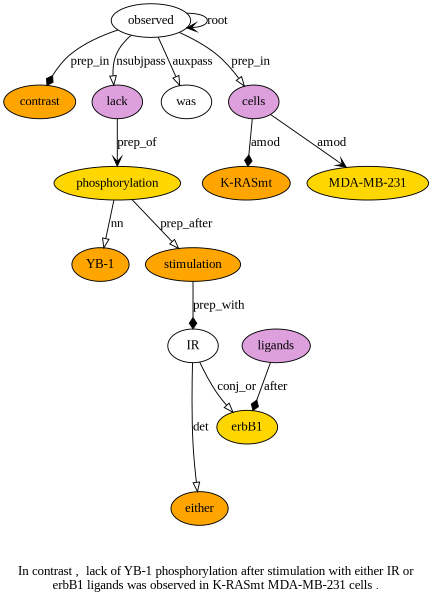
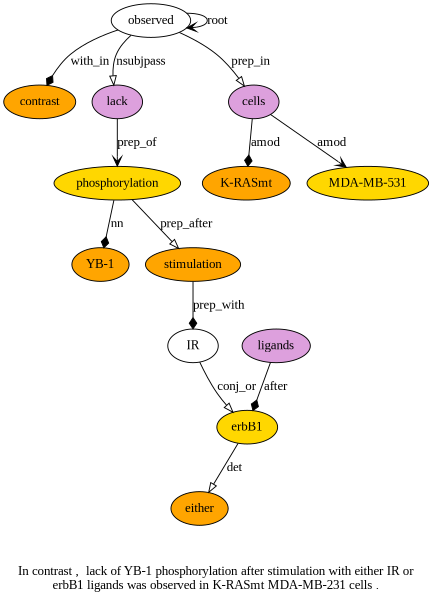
(90, 61) -> (90, 61)
(186, 102) -> none
(368, 183) -> (368, 183)
(110, 219) -> (110, 219)
(192, 423) -> (226, 464)
